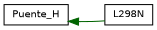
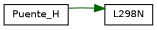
(92, 22) -> (81, 8)
